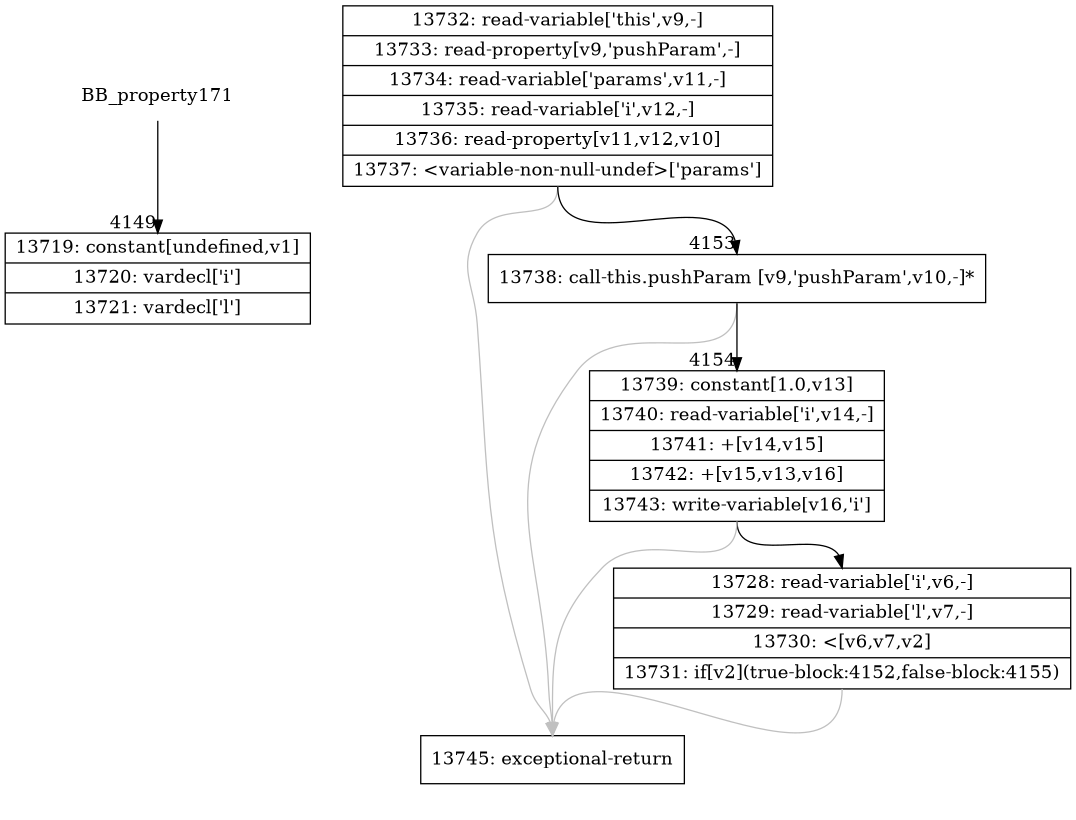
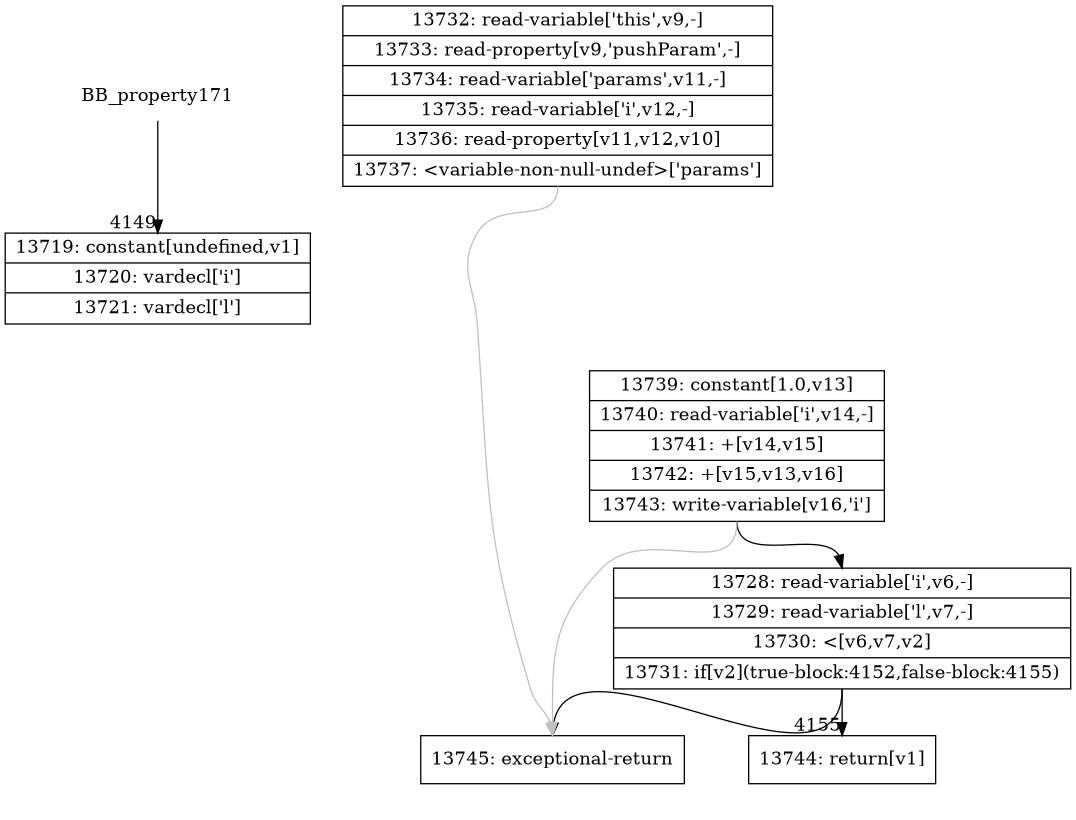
(737, 279) -> none
(704, 714) -> (704, 714)
none -> (842, 760)
